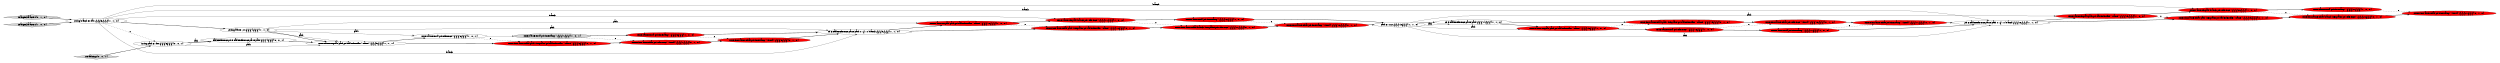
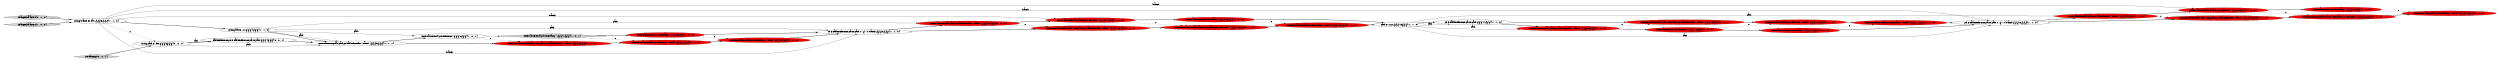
(552, 36) -> (552, 36)
